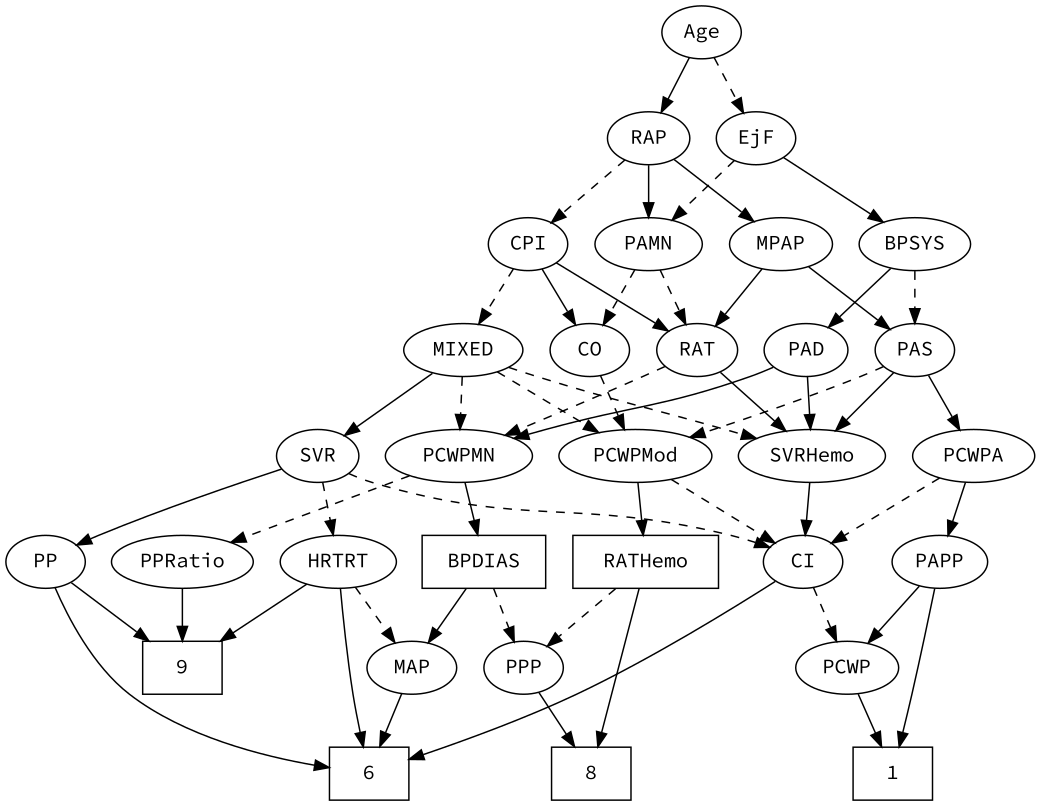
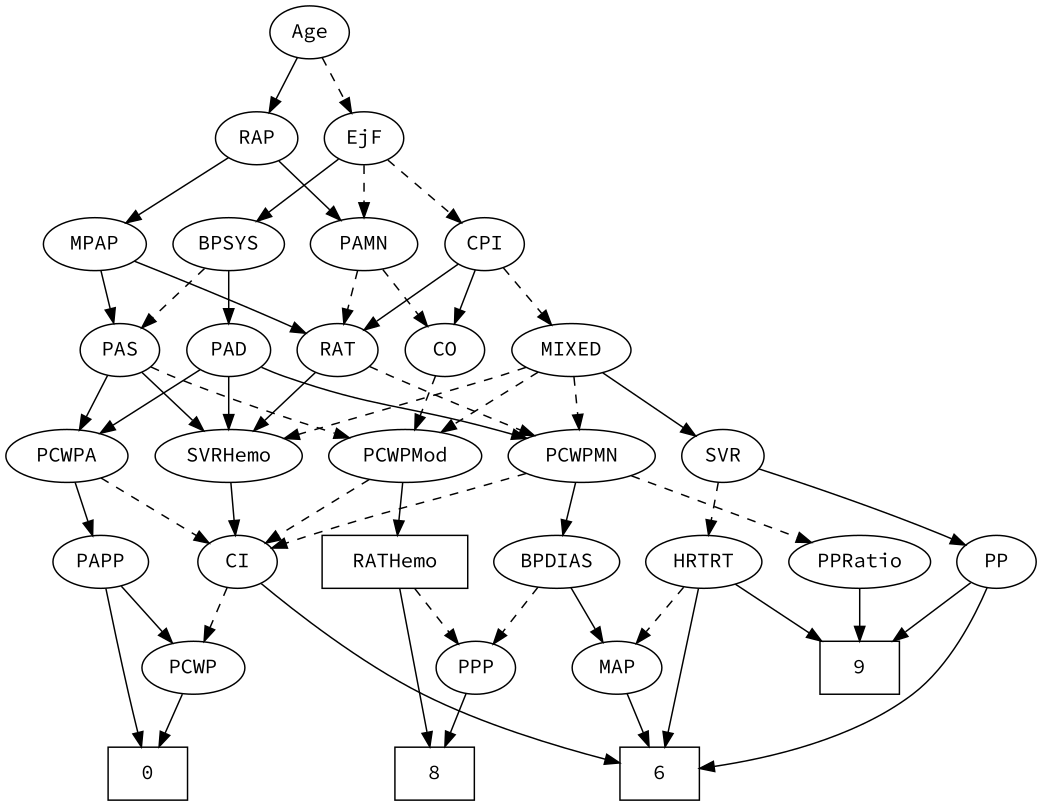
(594, 186) -> (419, 186)
none -> (154, 399)
(551, 512) -> (412, 505)
(484, 562) -> (557, 562)
(893, 774) -> (148, 774)
